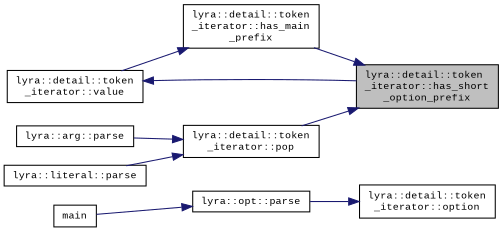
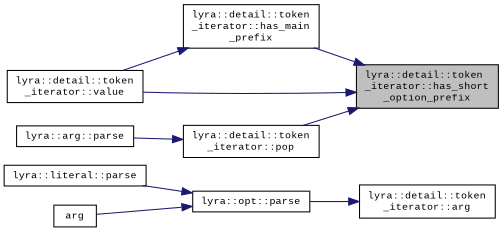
(255, 80) -> (244, 93)
(149, 161) -> (162, 188)
(427, 202) -> (427, 202)
(75, 216) -> (75, 216)
